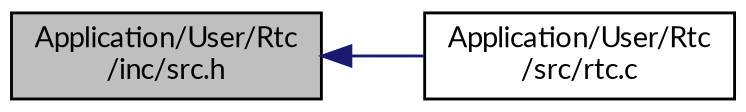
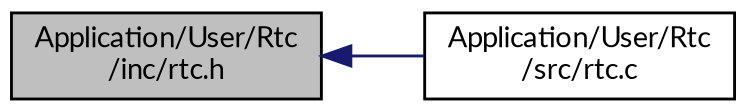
(166, 56) -> (166, 56)
